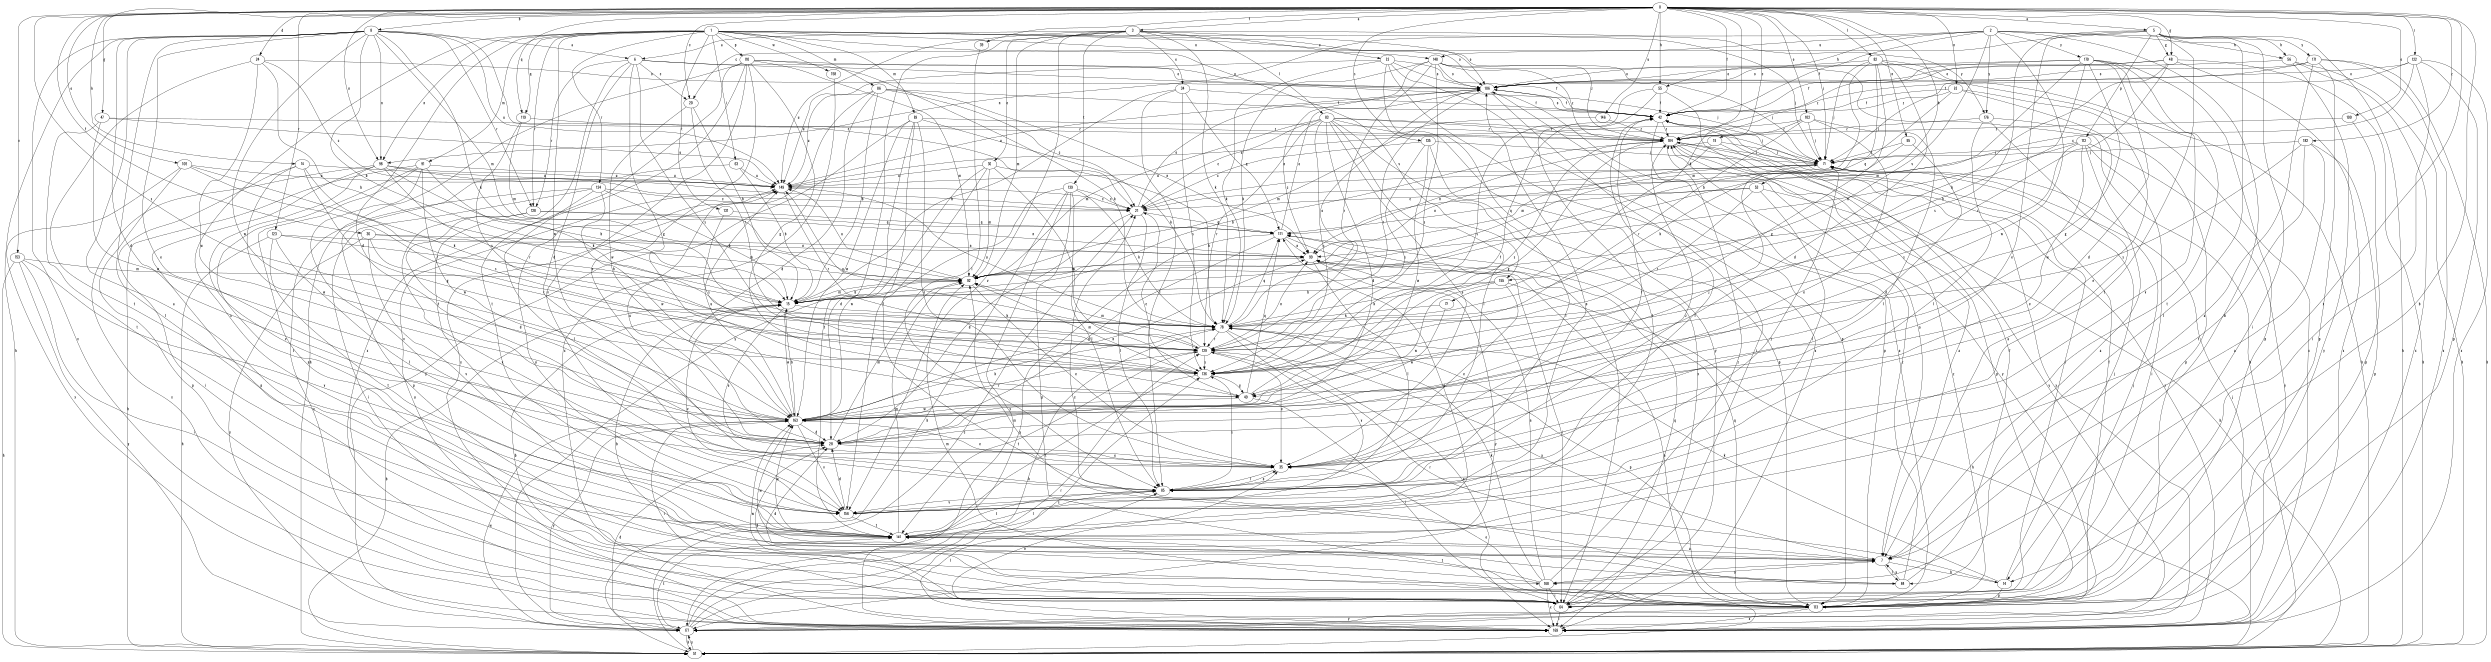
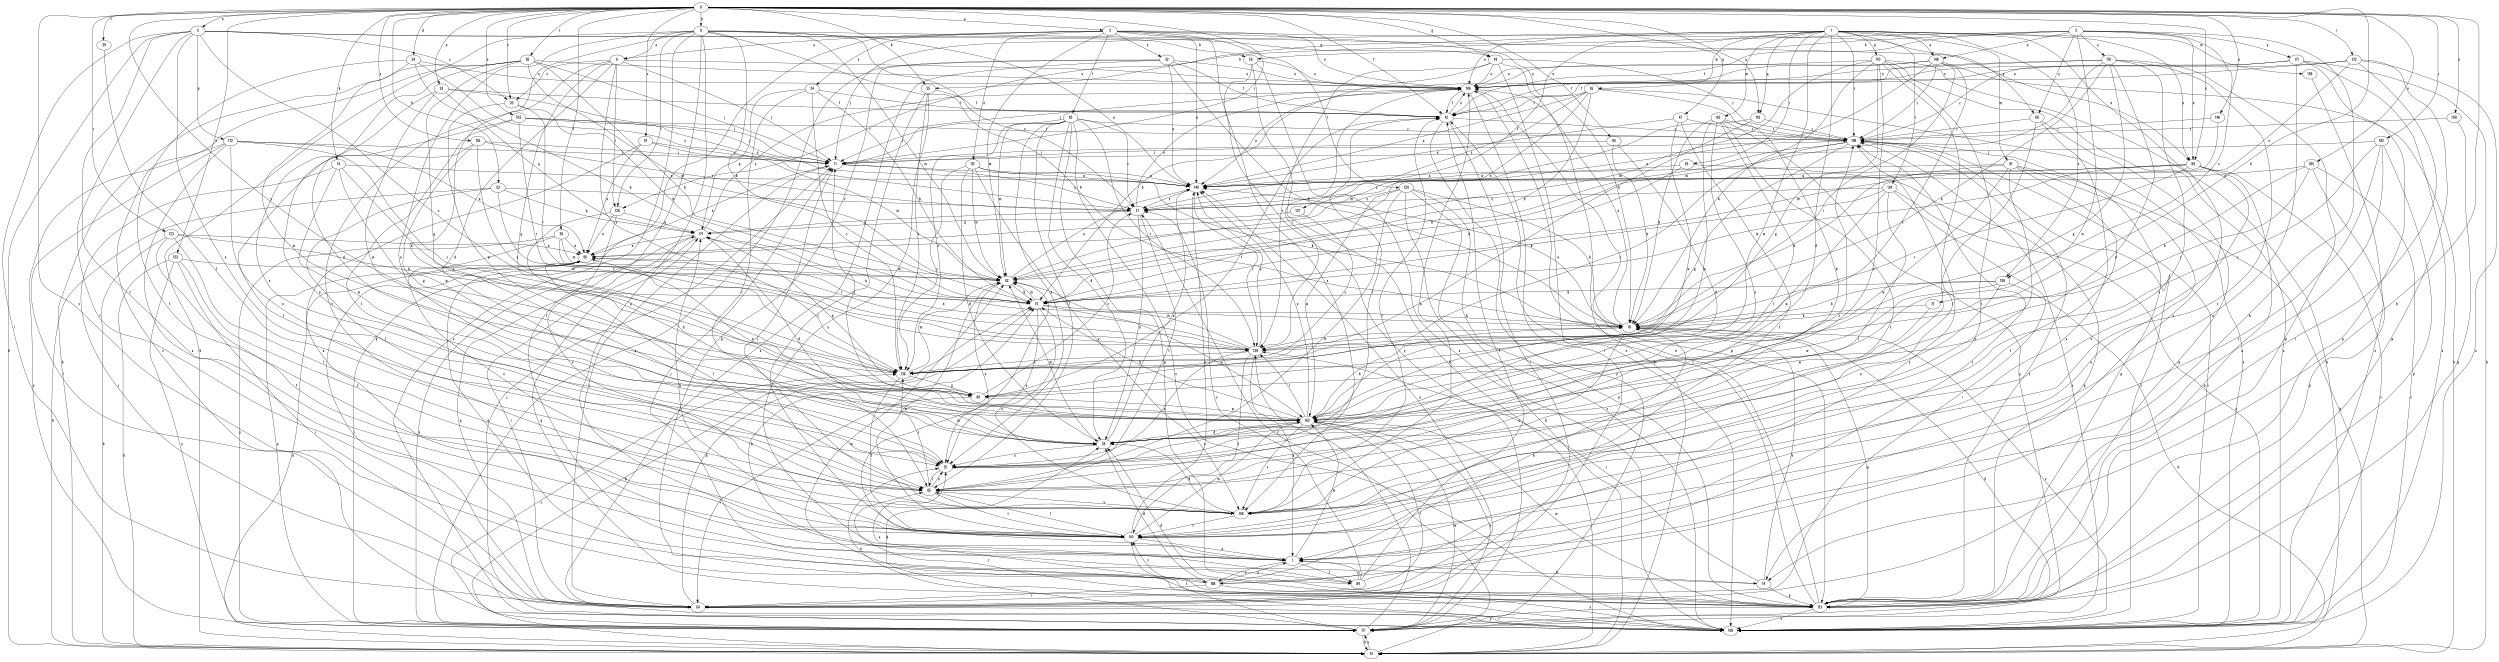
(1252, 127) -> none
(386, 301) -> none
(1947, 613) -> (2011, 613)
